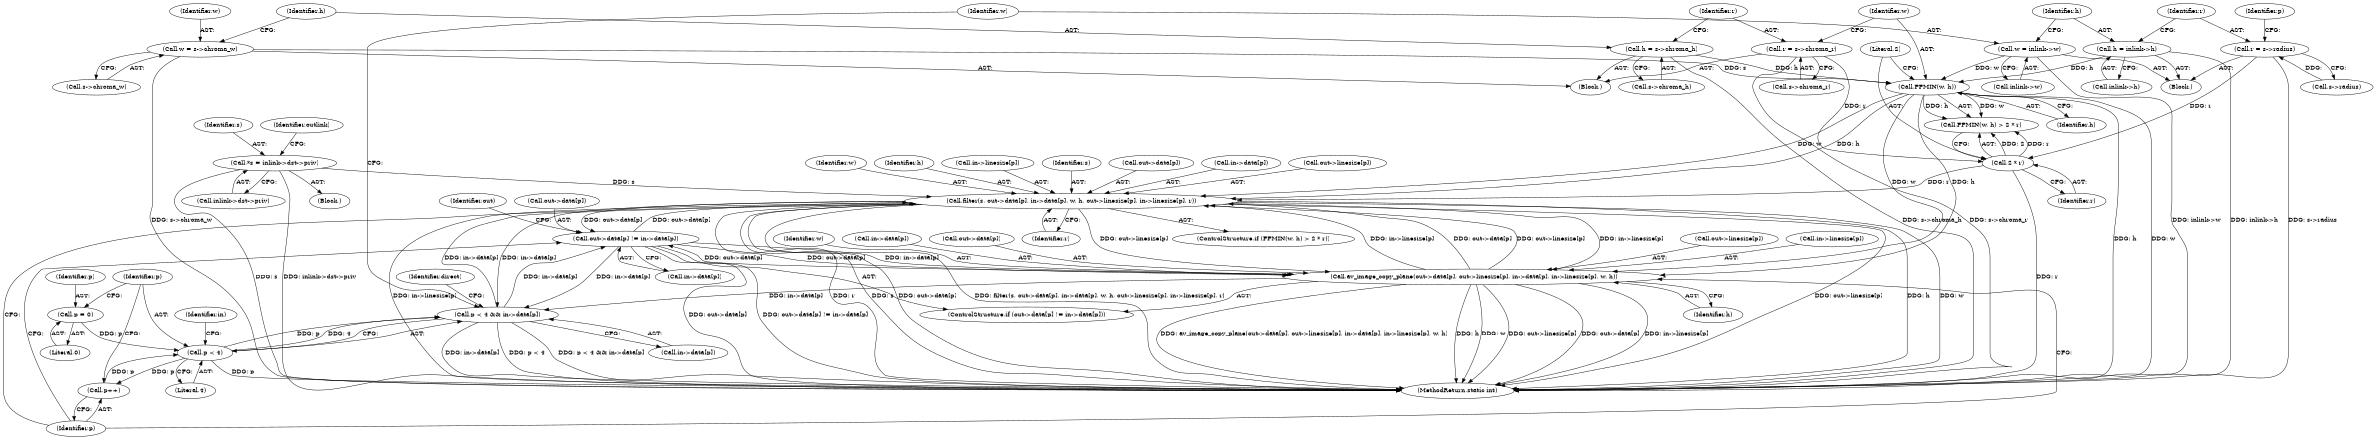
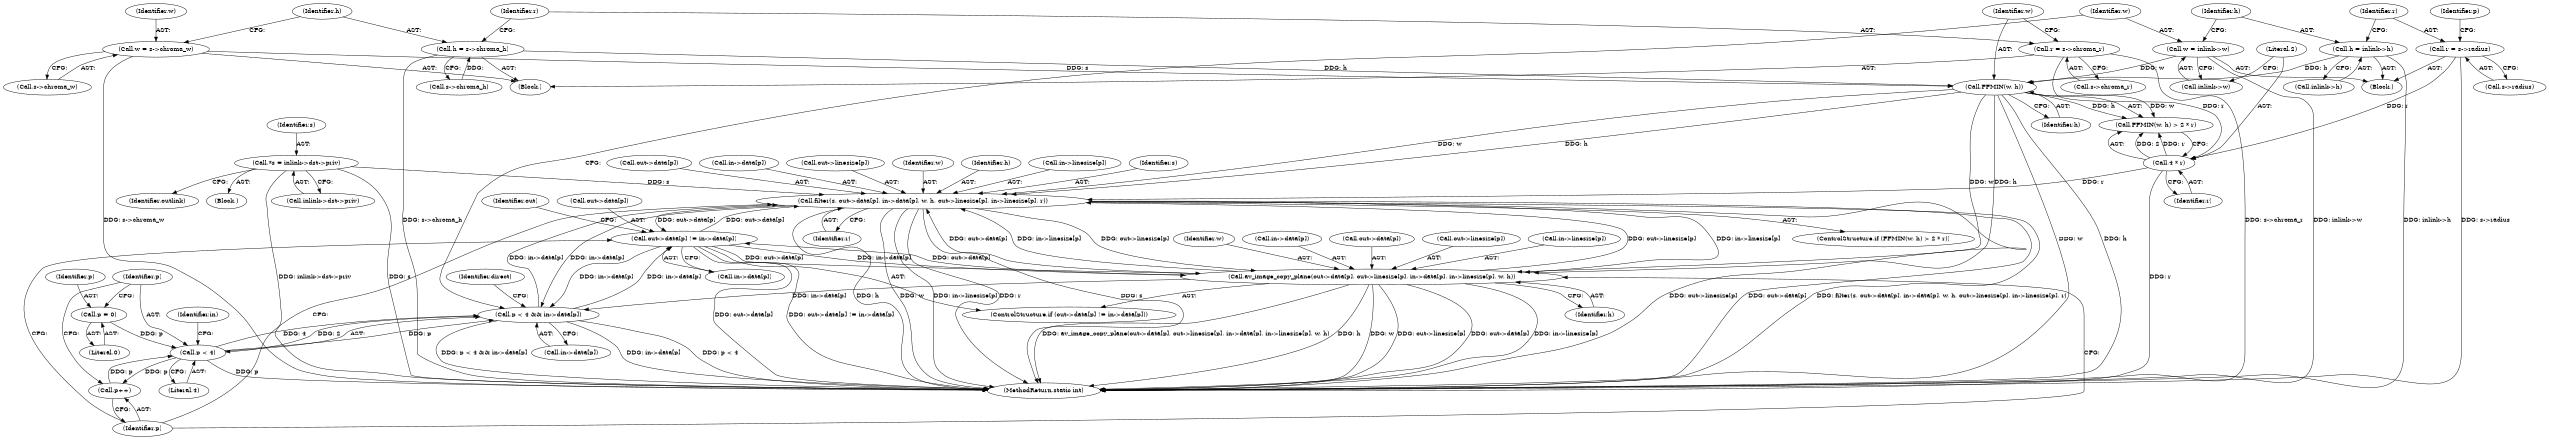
(1670, 68) -> (476, 68)
(1899, 68) -> (2255, 71)
(2315, 68) -> (2487, 68)
(290, 142) -> (216, 178)
(2008, 163) -> (2169, 163)
(371, 334) -> (329, 334)
